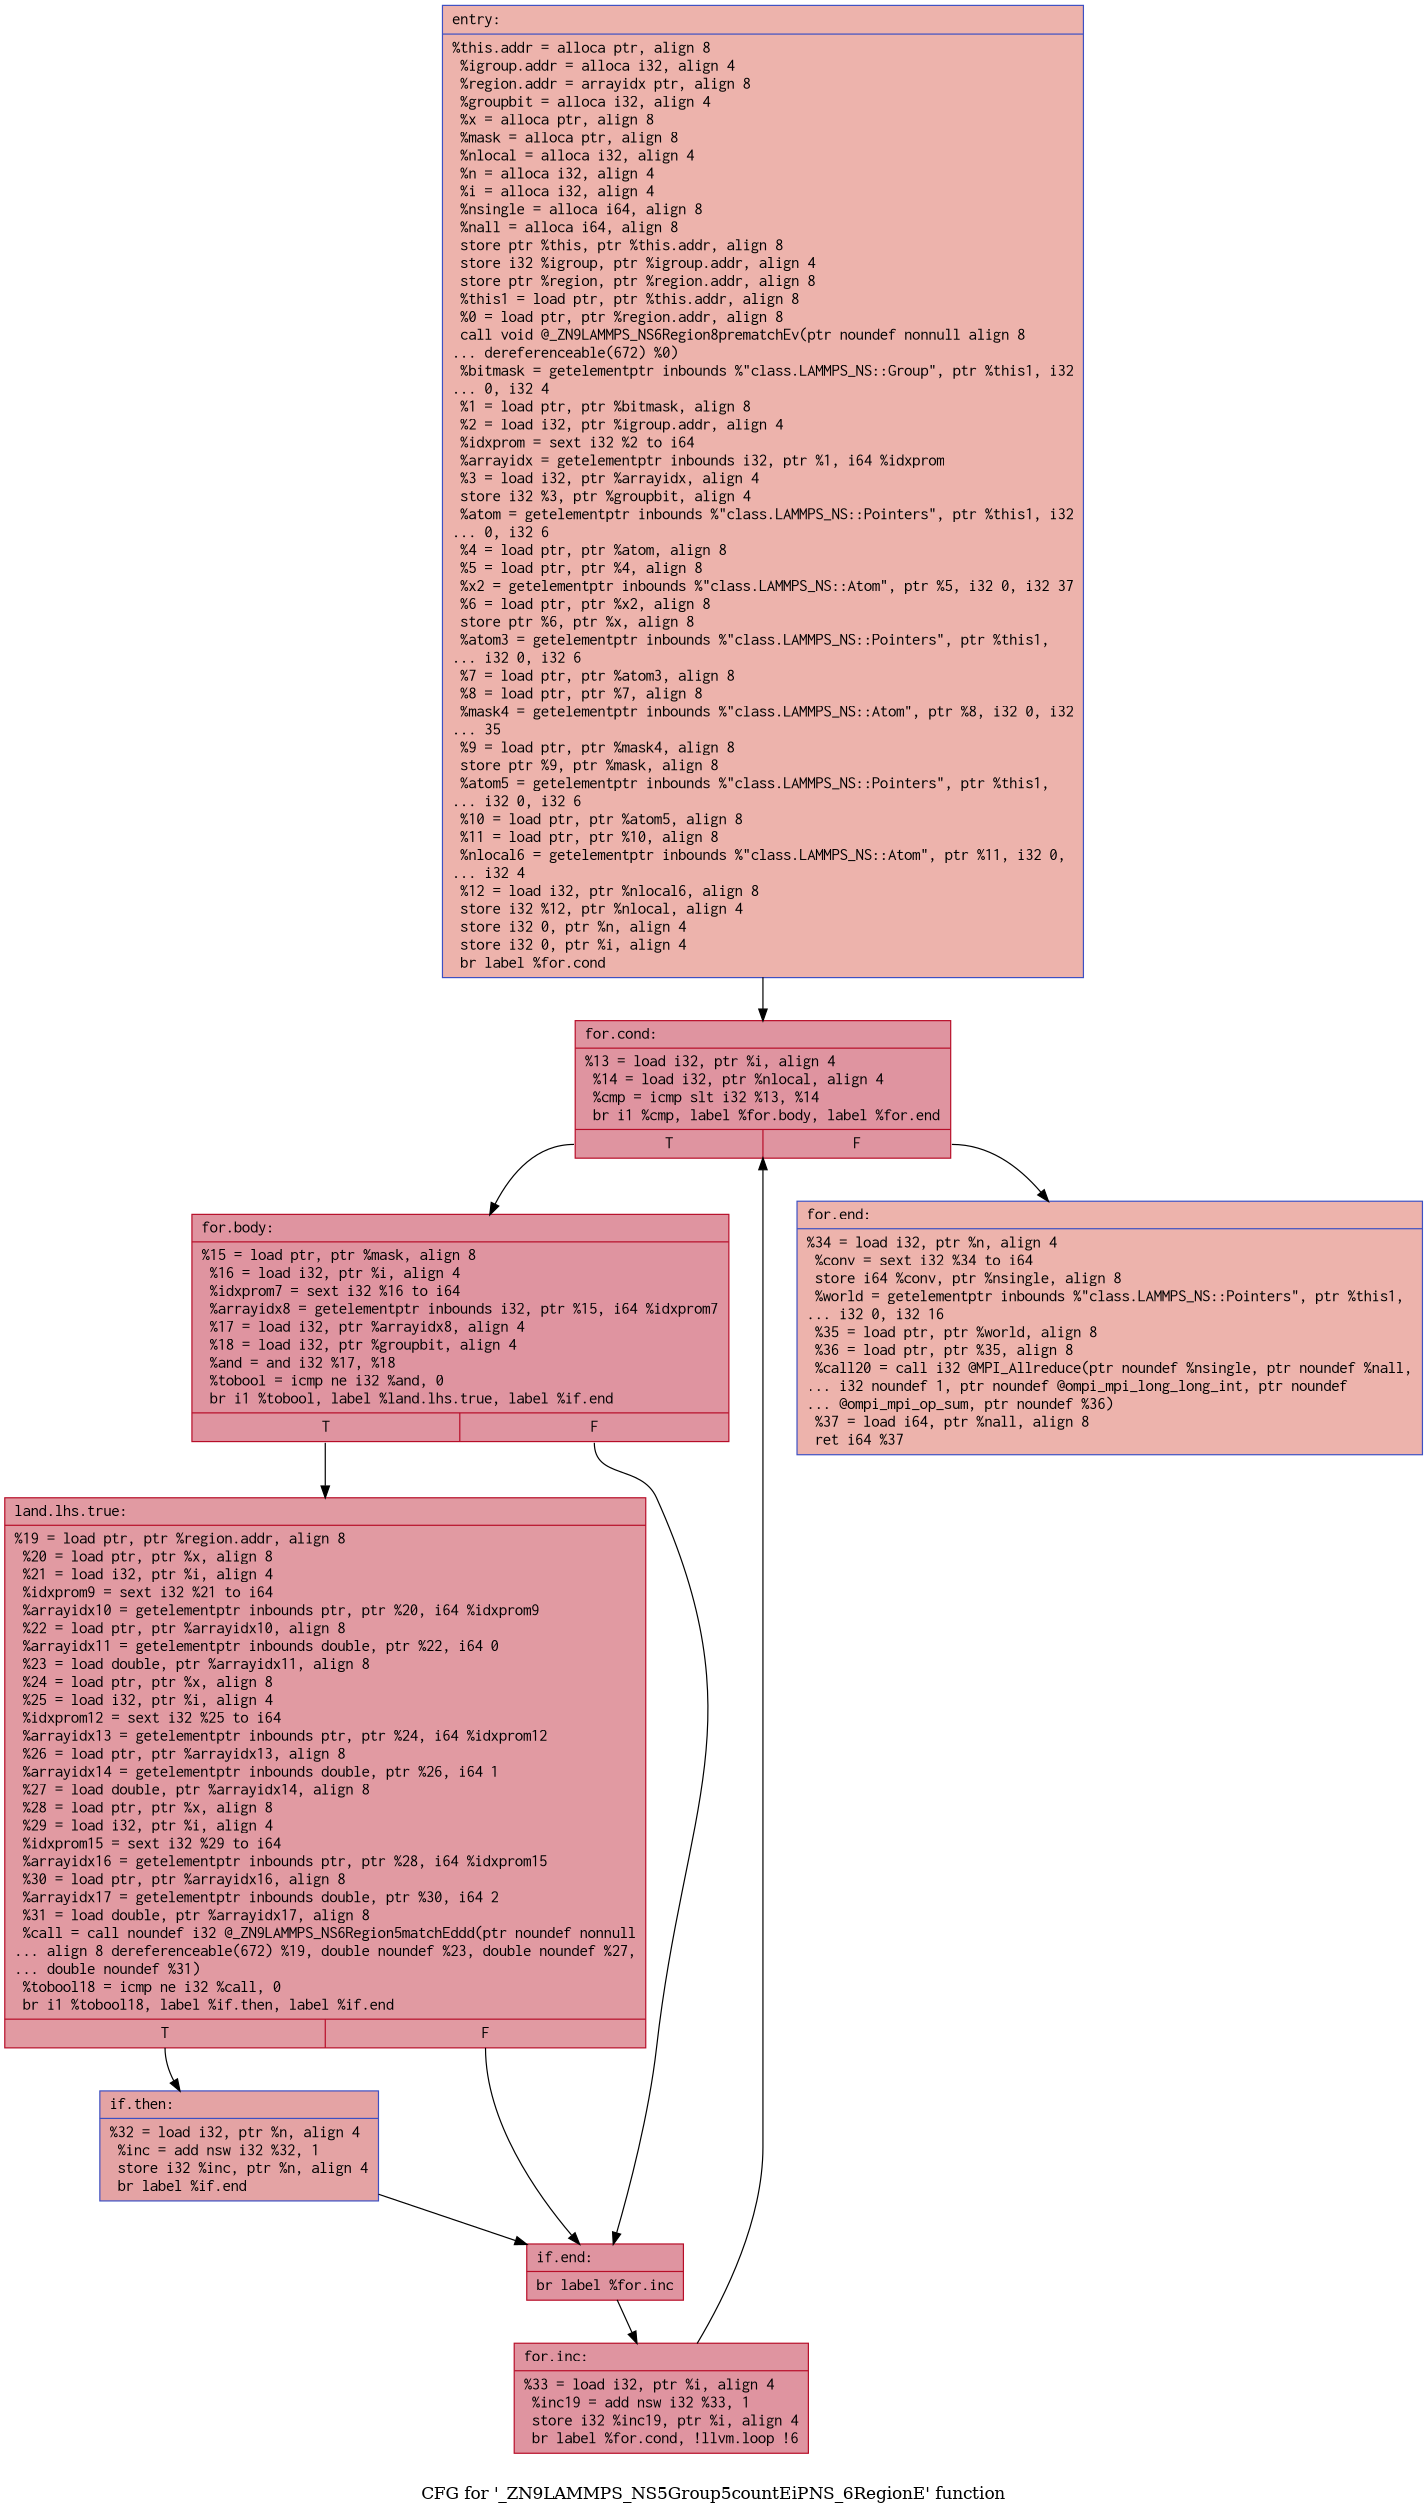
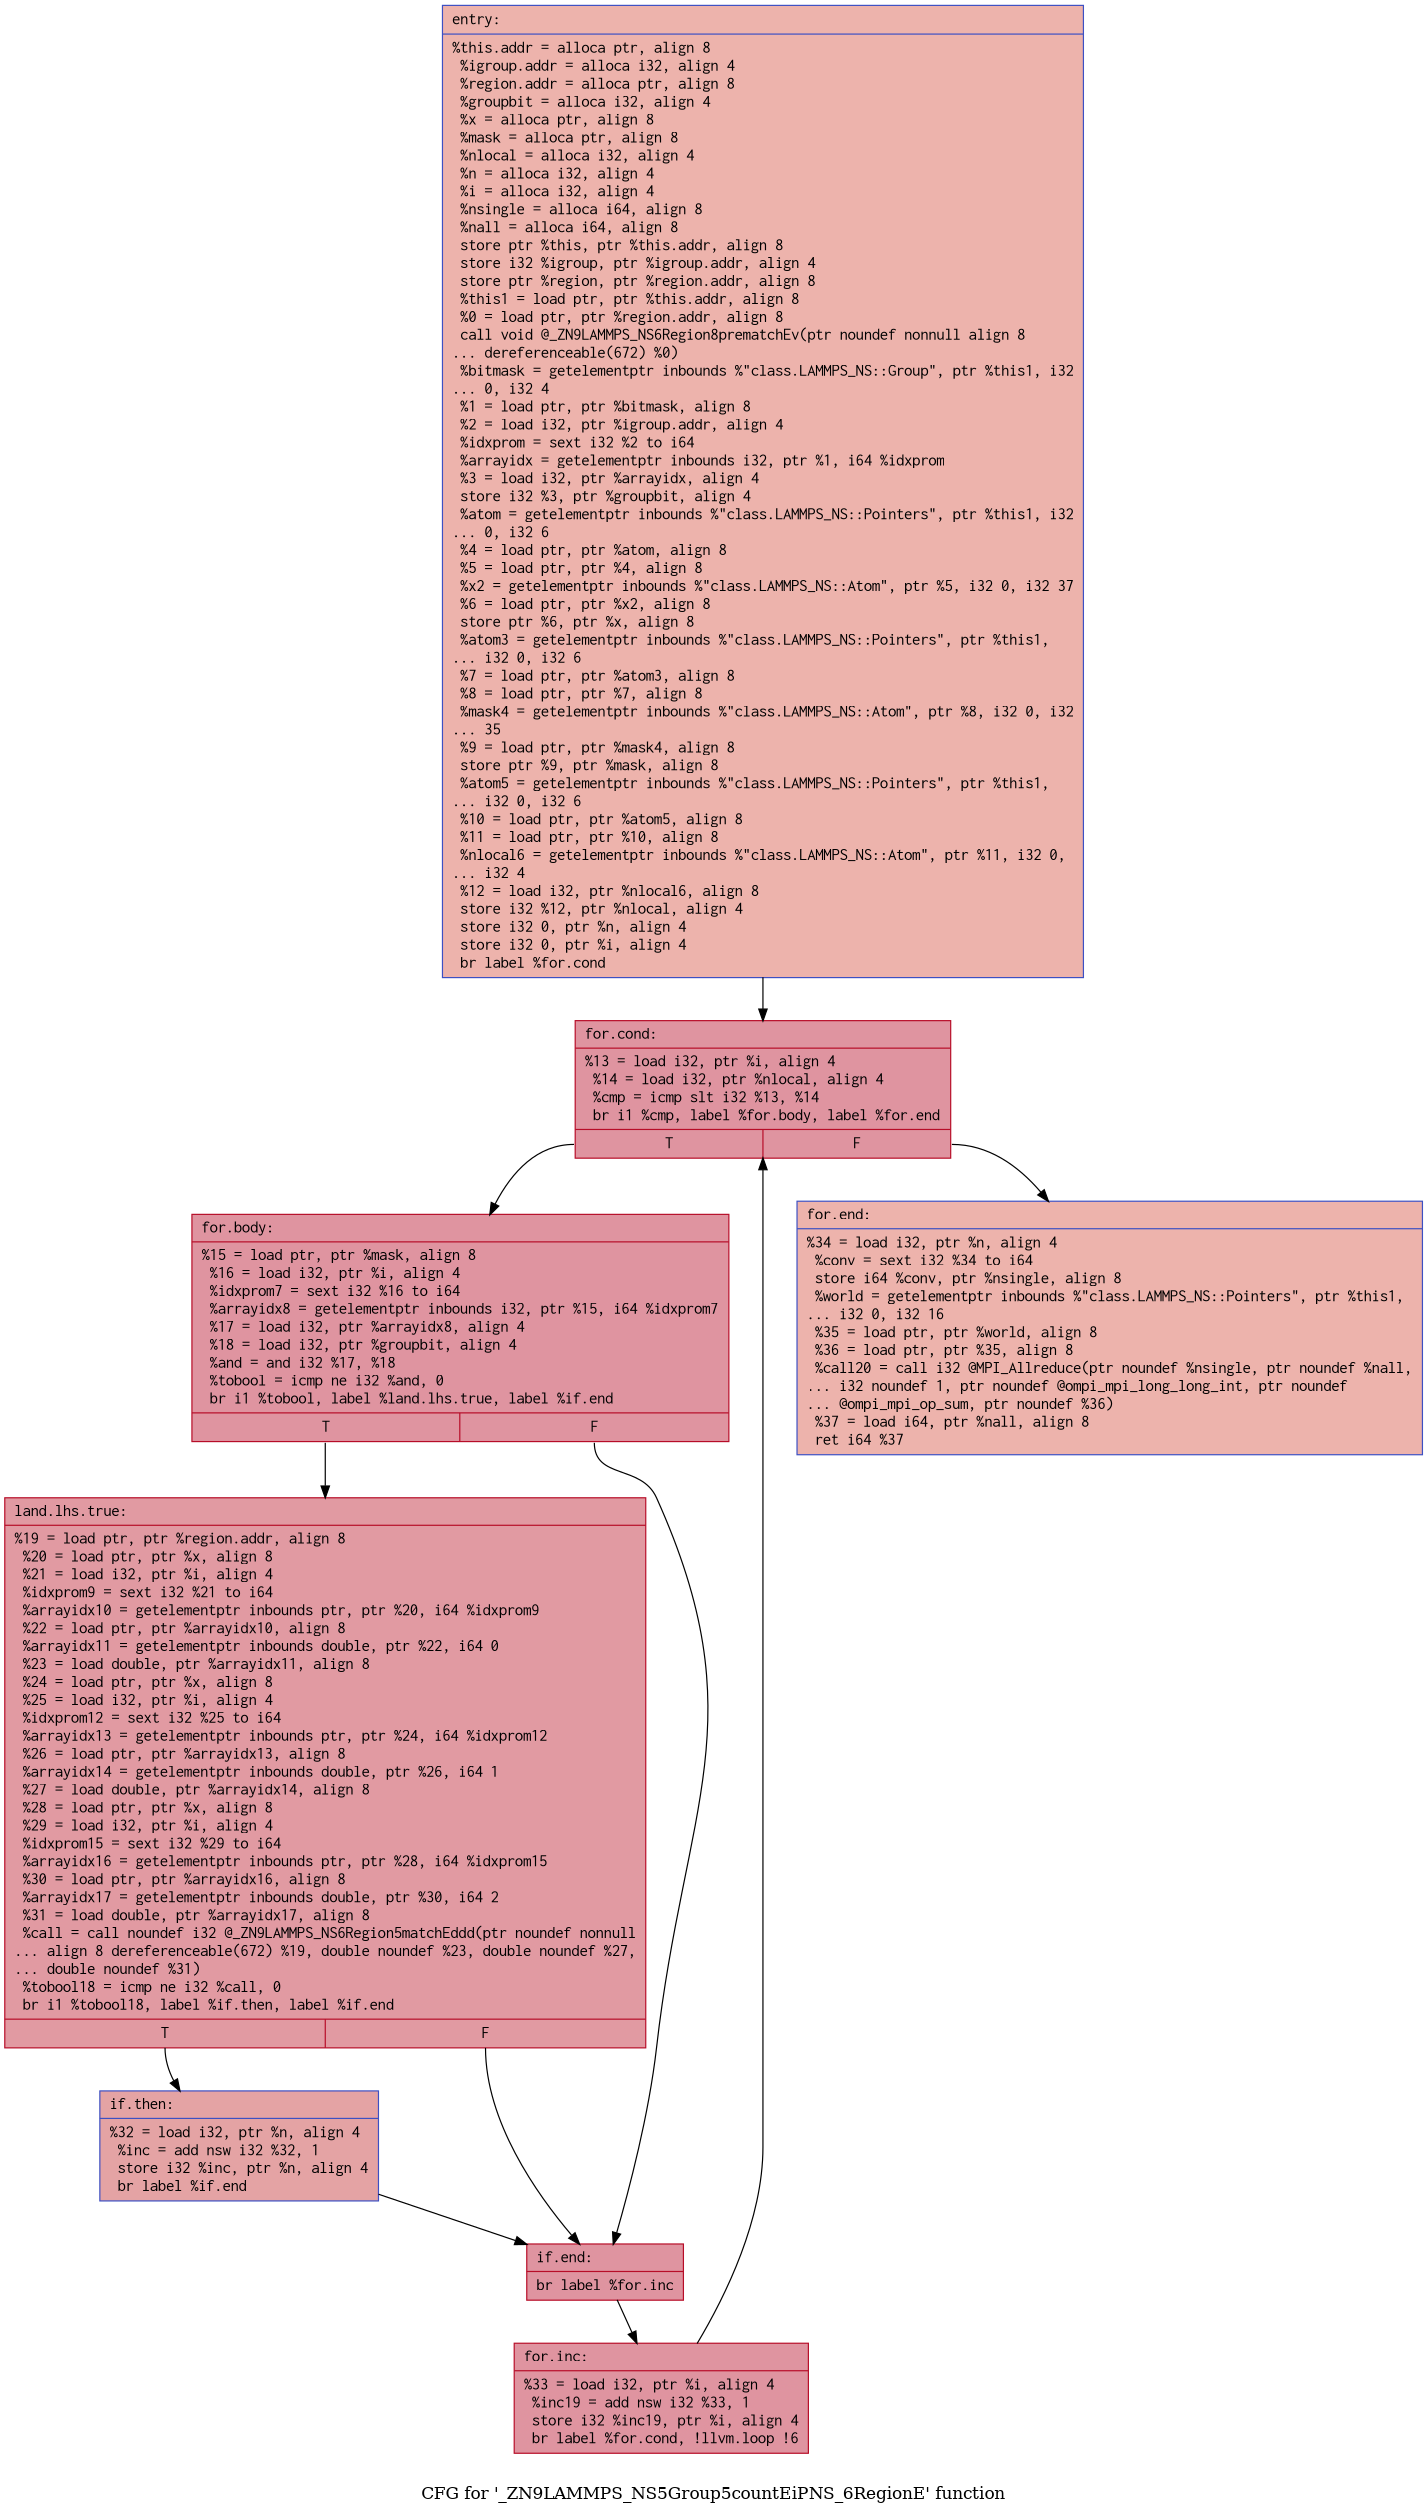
(602, 84) -> (594, 84)
